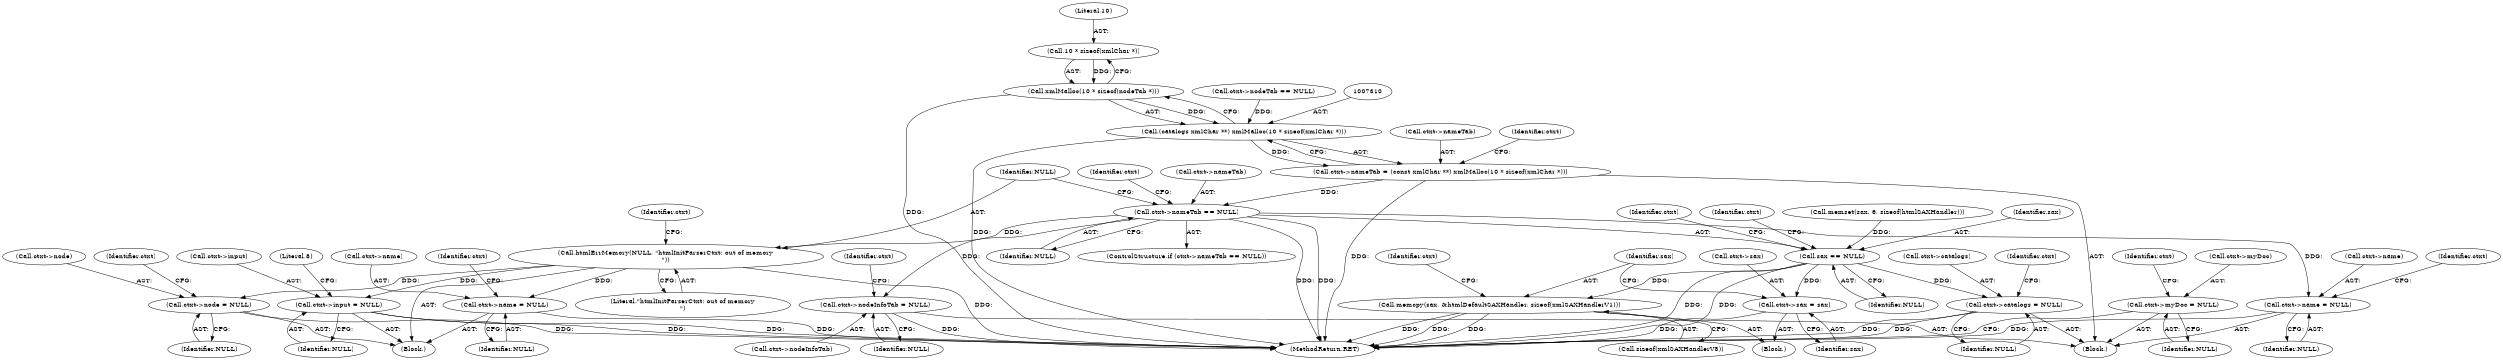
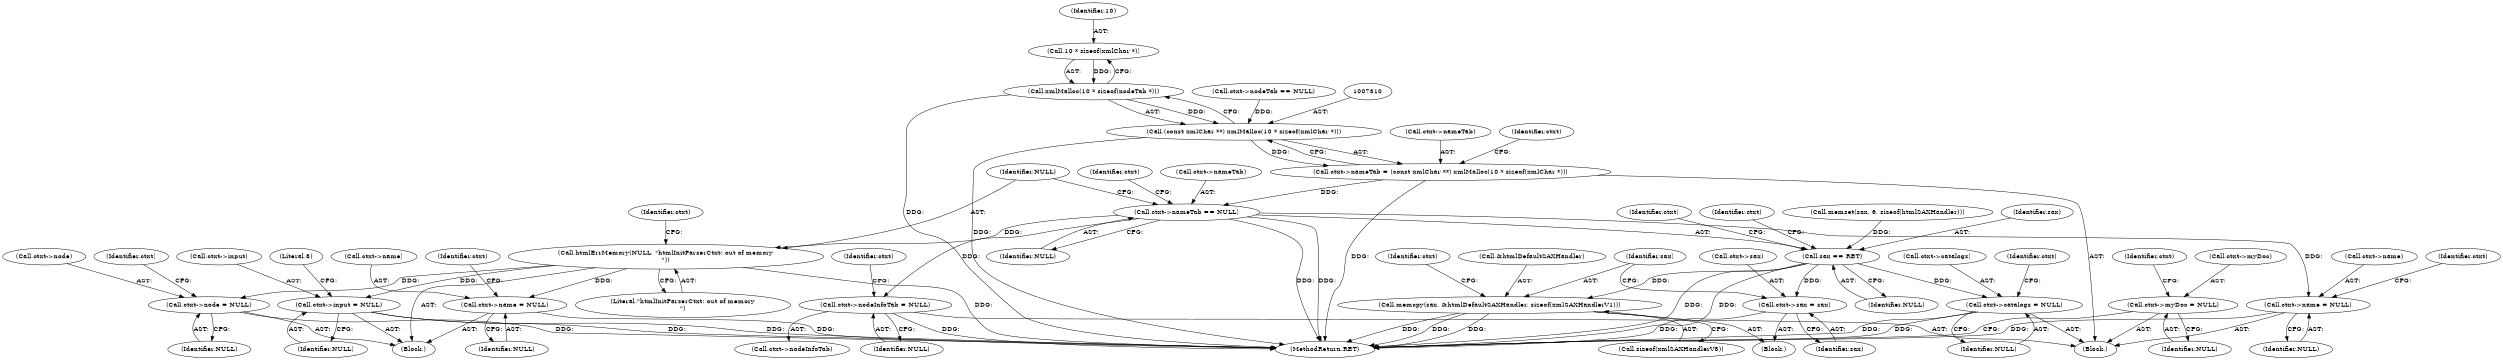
(1094, 11) -> (1094, 11)
(1244, 132) -> (1244, 132)
(1187, 257) -> none
none -> (1532, 257)
(1832, 257) -> (1832, 257)
(841, 331) -> (803, 318)
